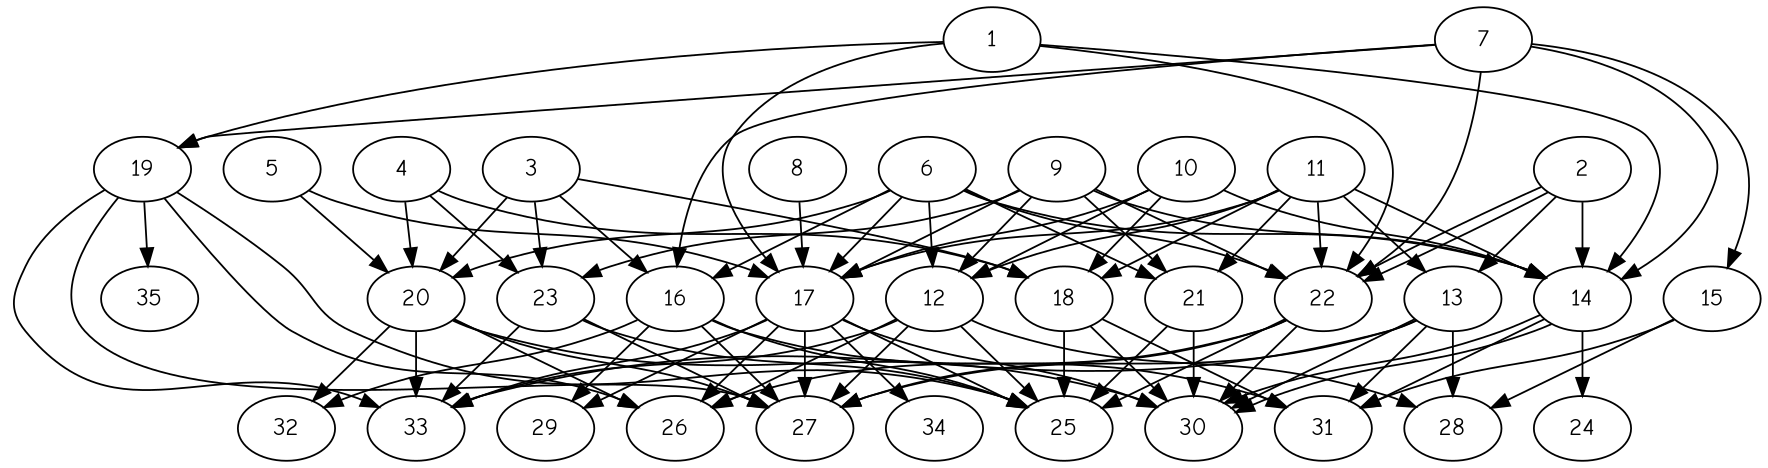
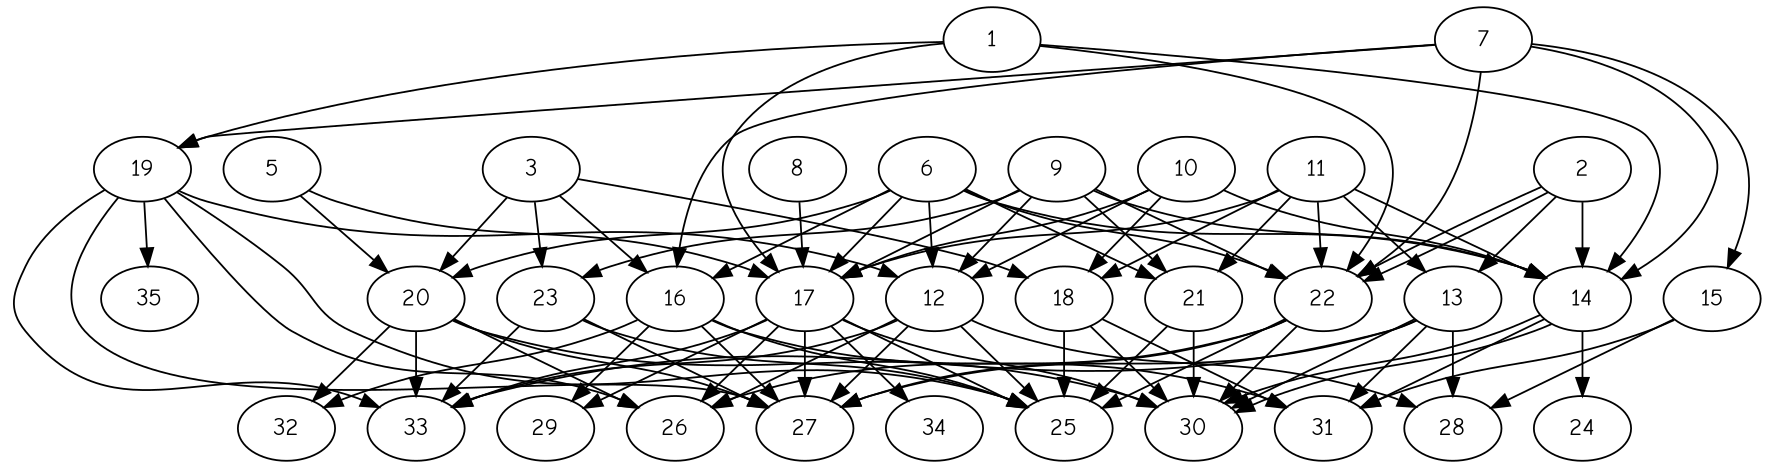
(402, 169) -> none
(1061, 248) -> (423, 235)
